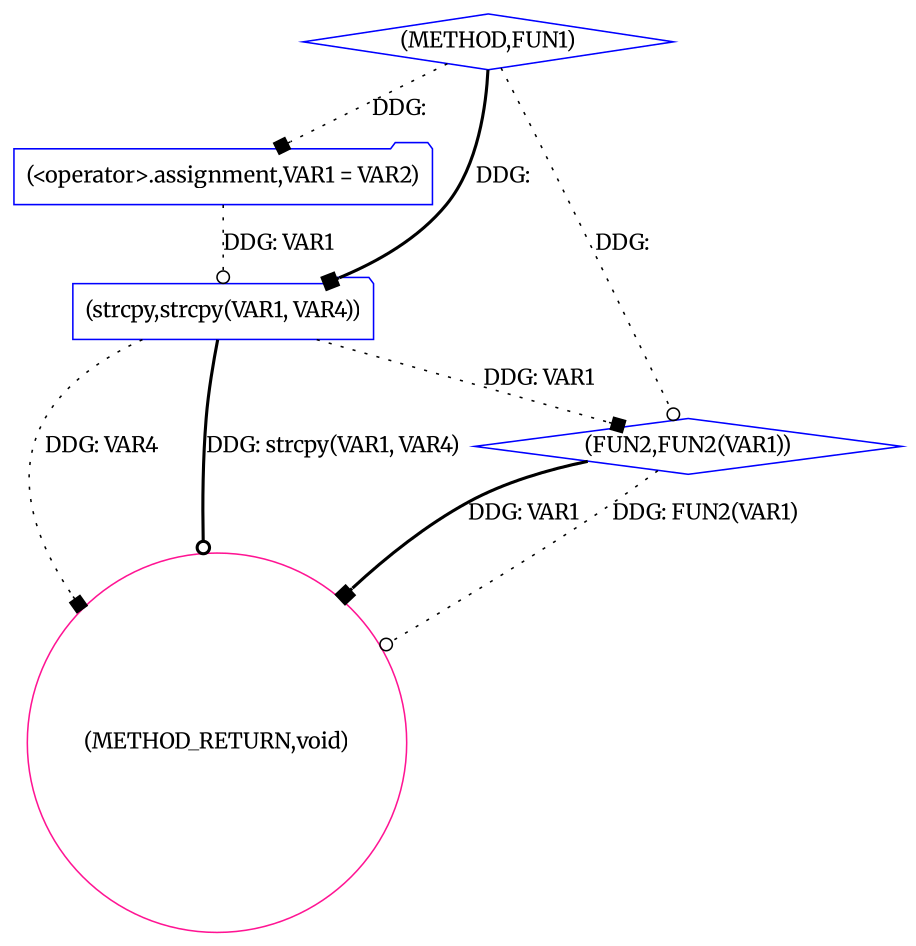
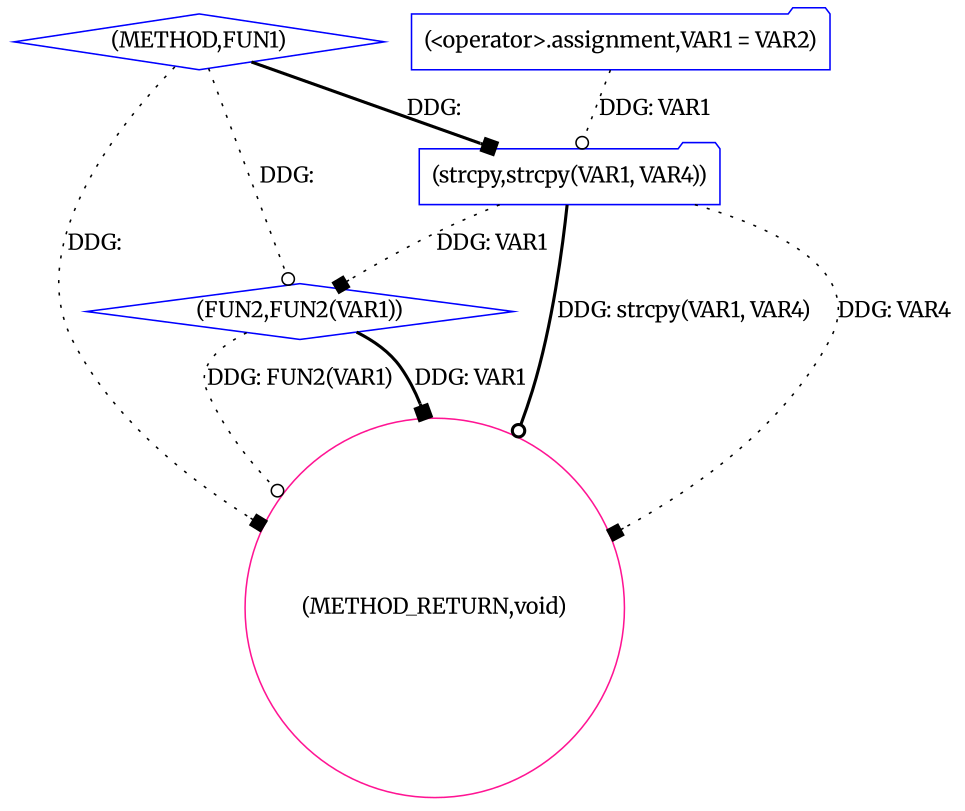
(369, 103) -> (64, 314)
